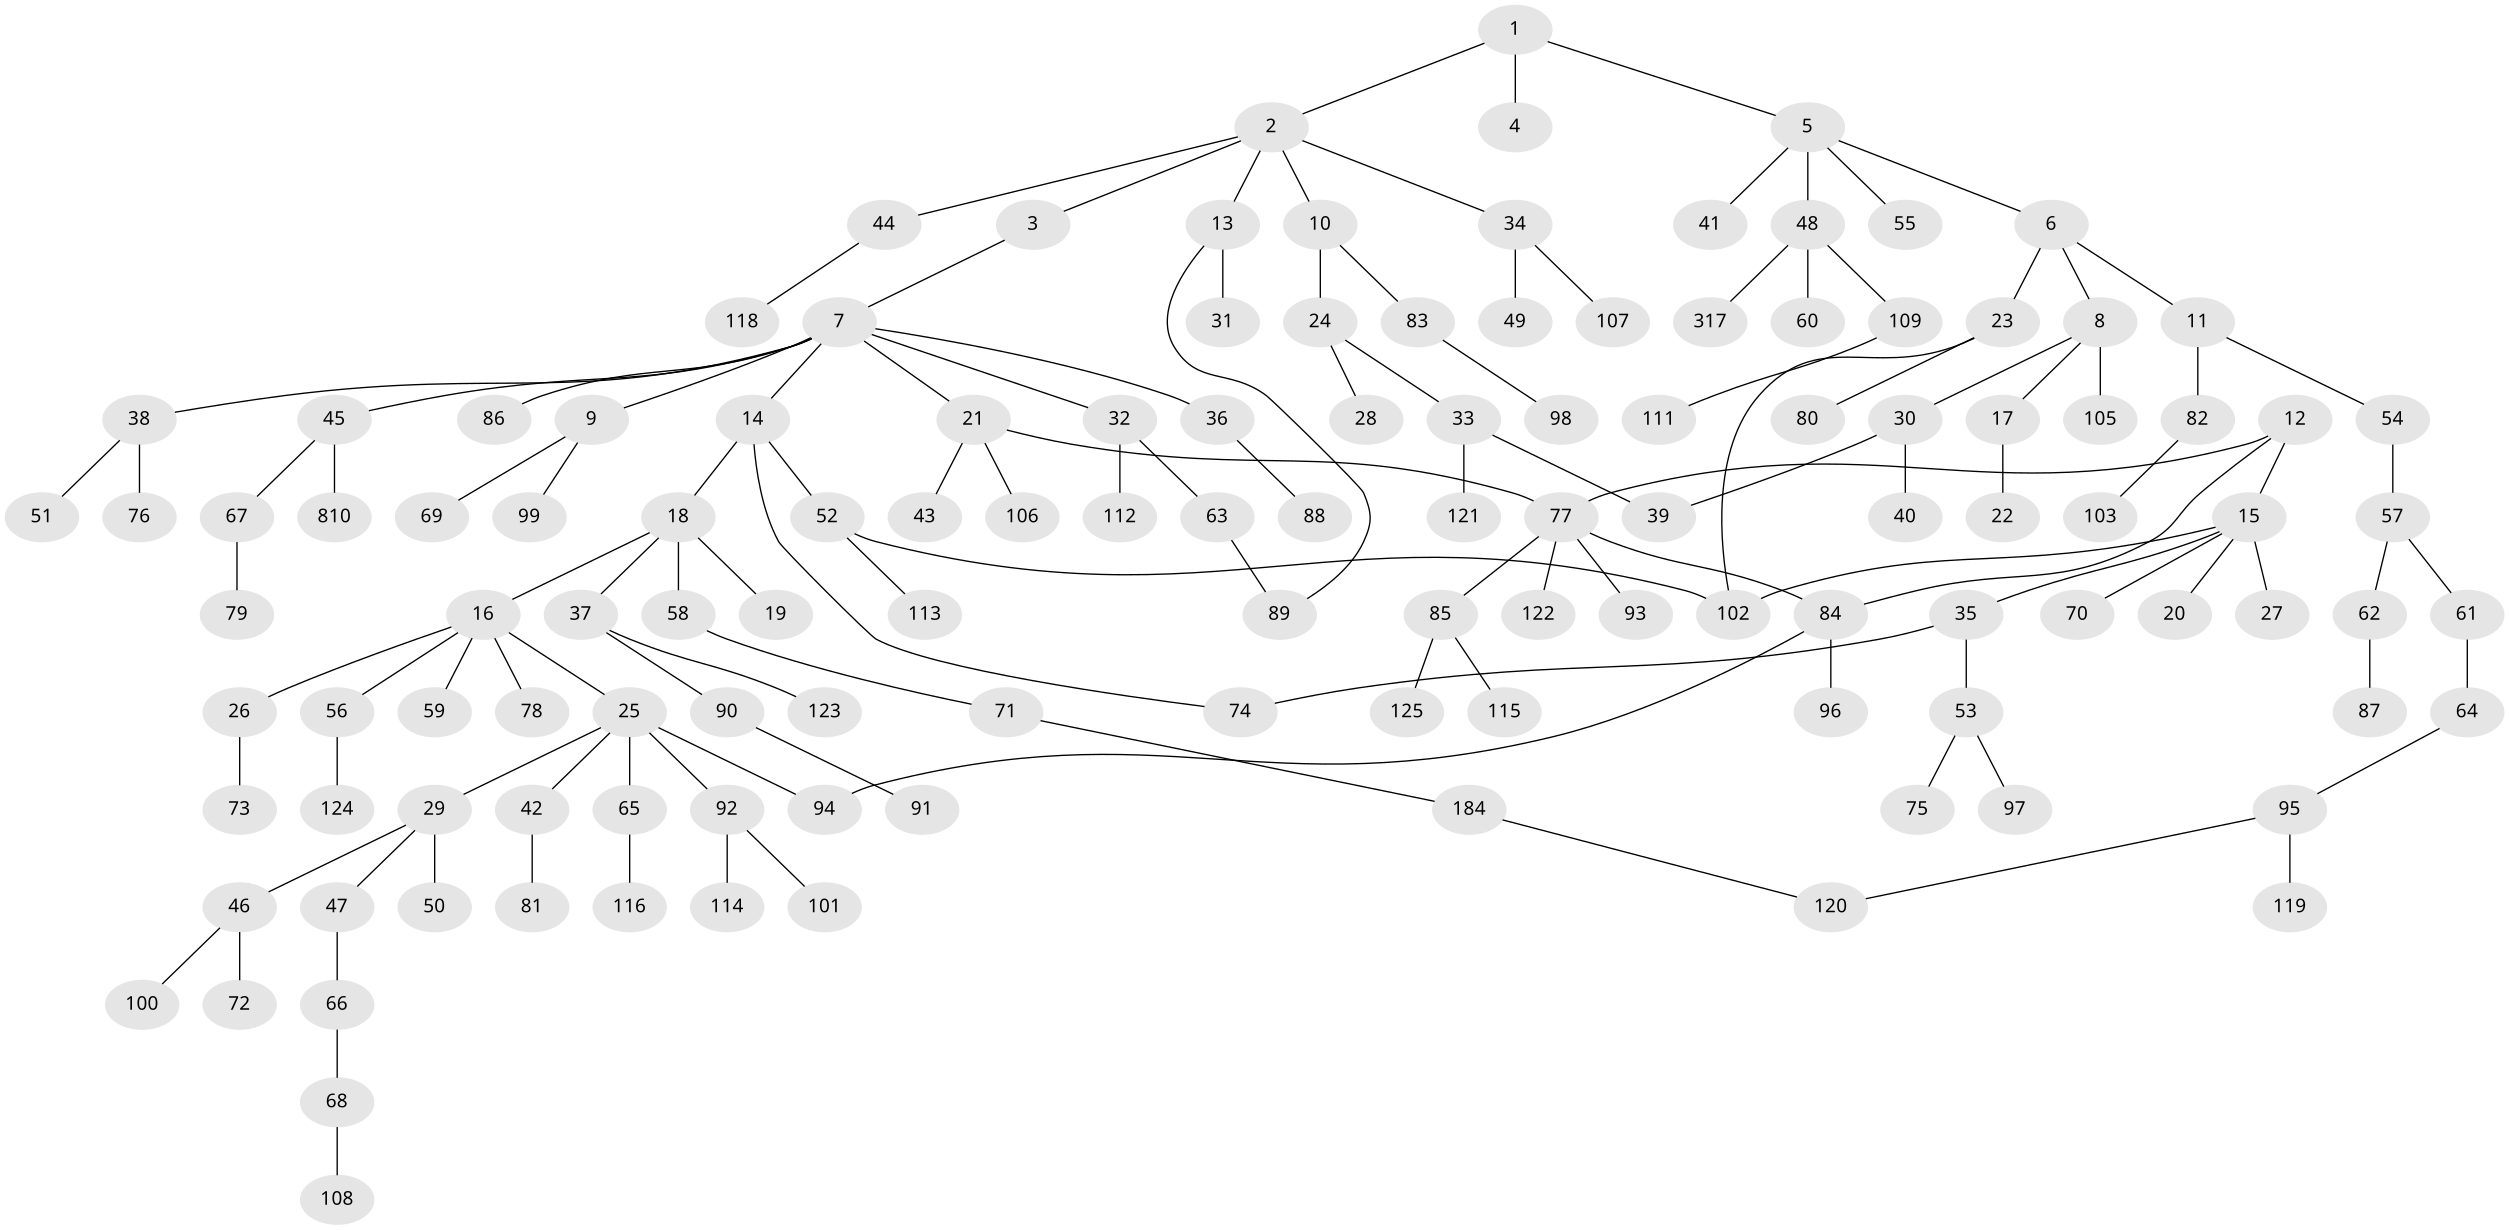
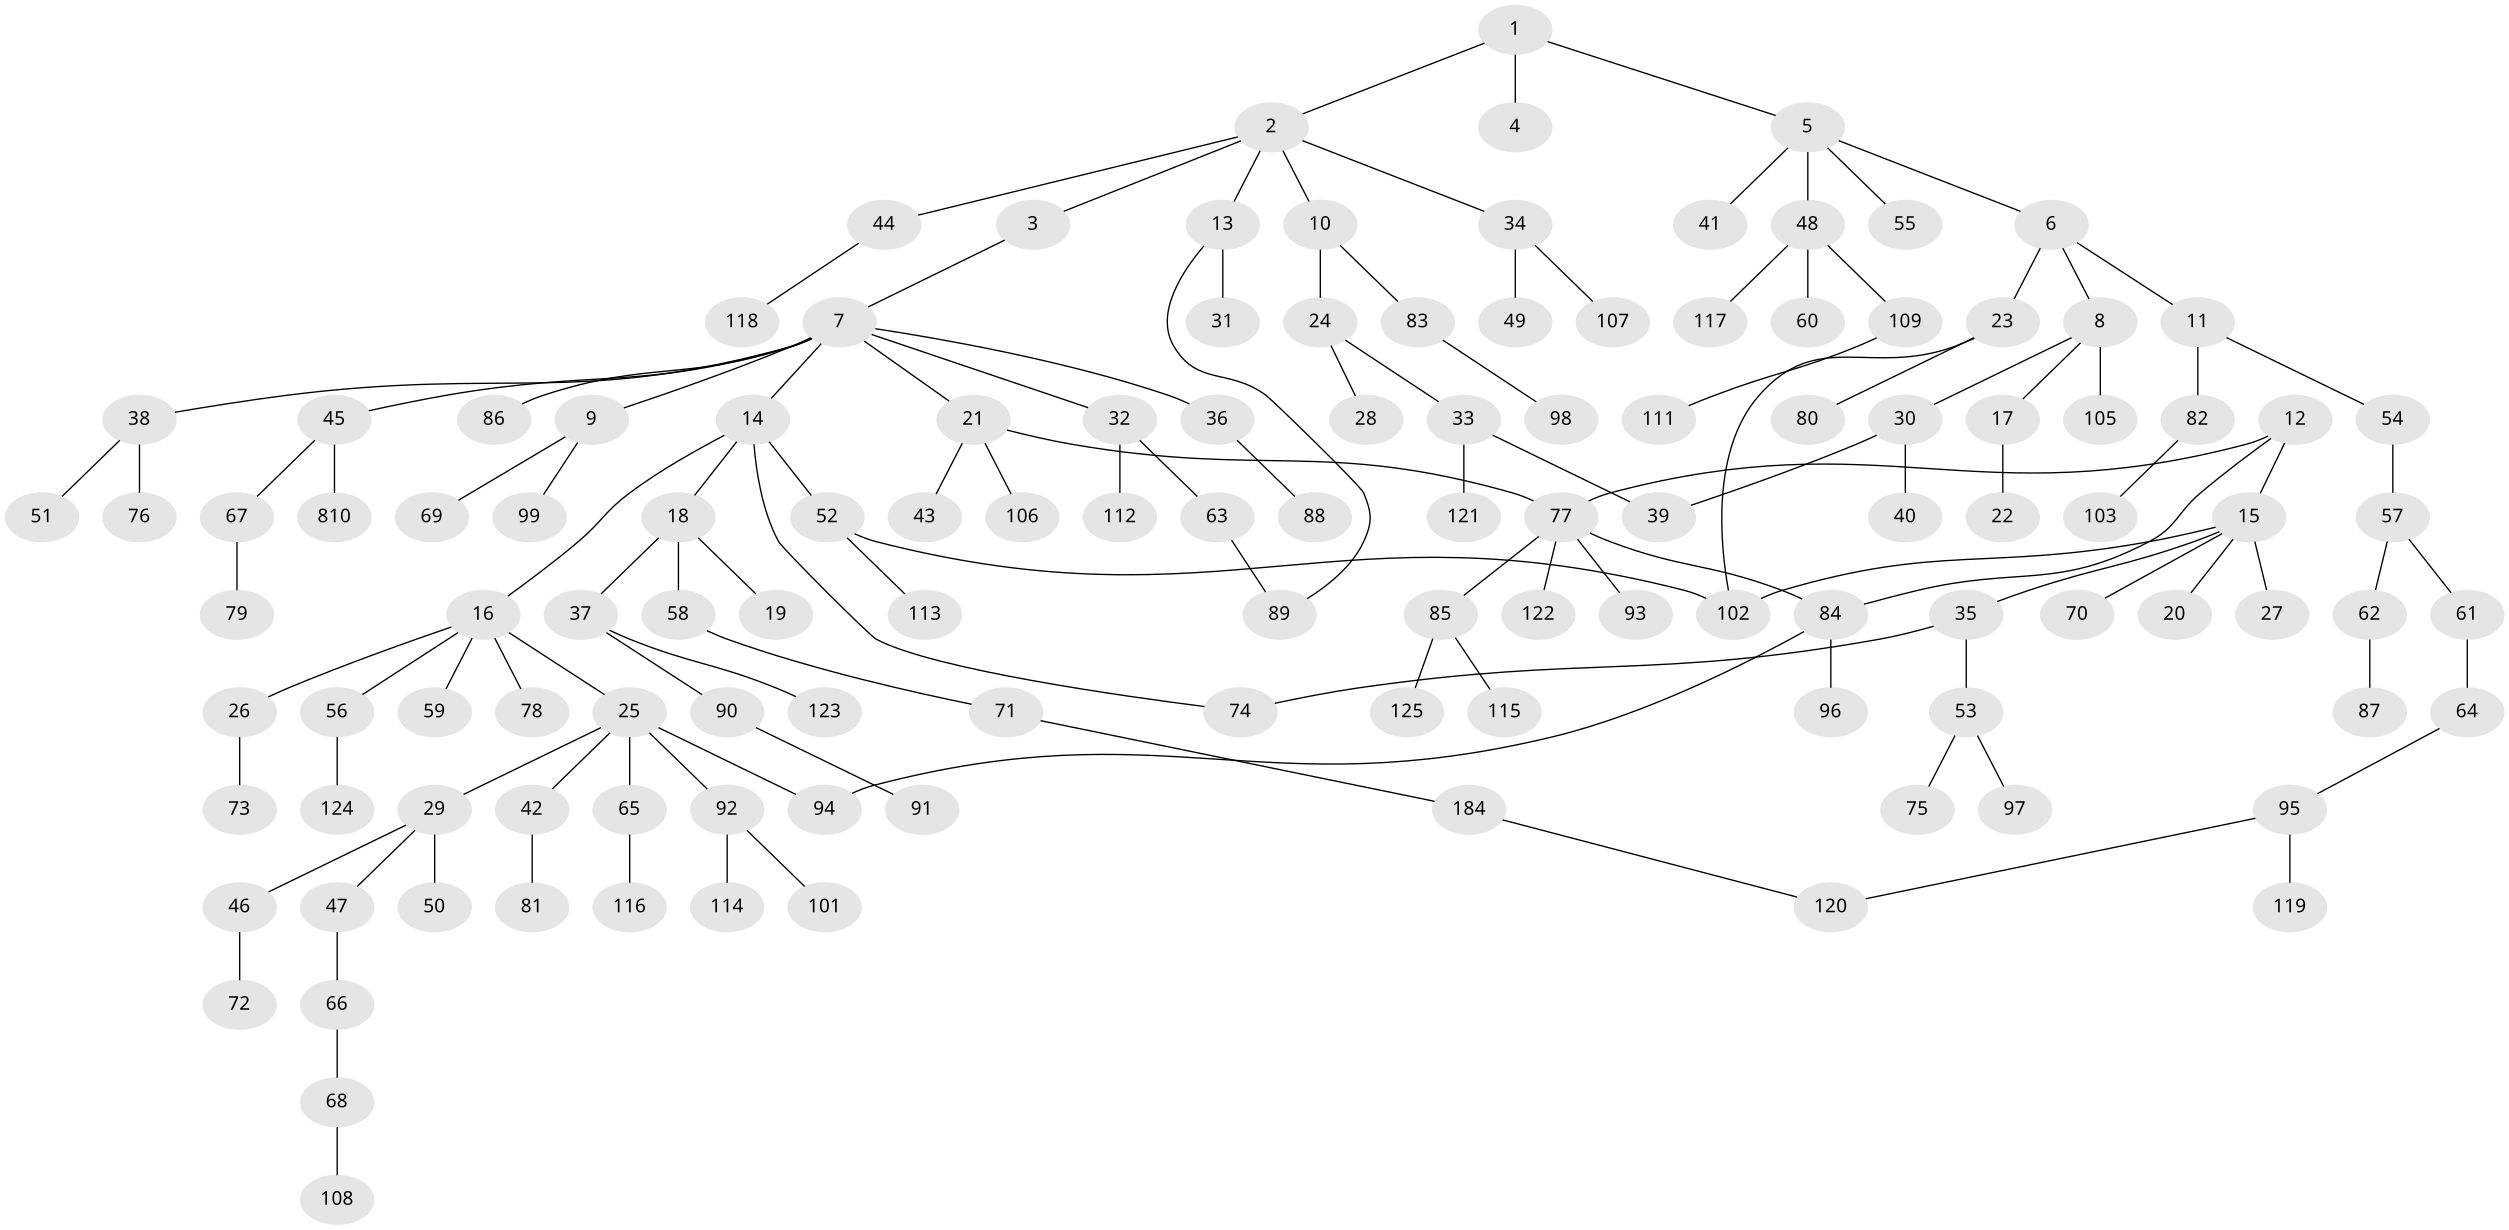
(1710, 322) -> (1710, 322)
(581, 566) -> (611, 509)
(142, 1005) -> none
